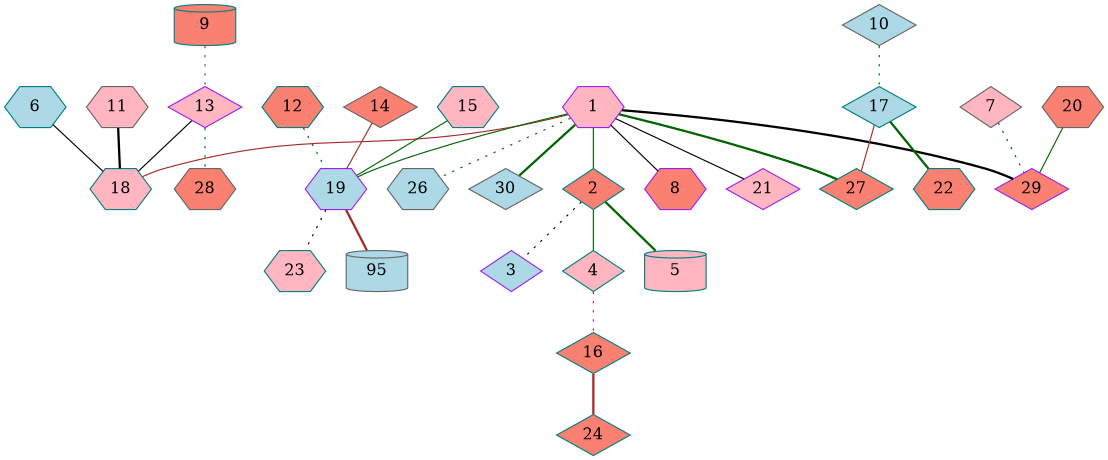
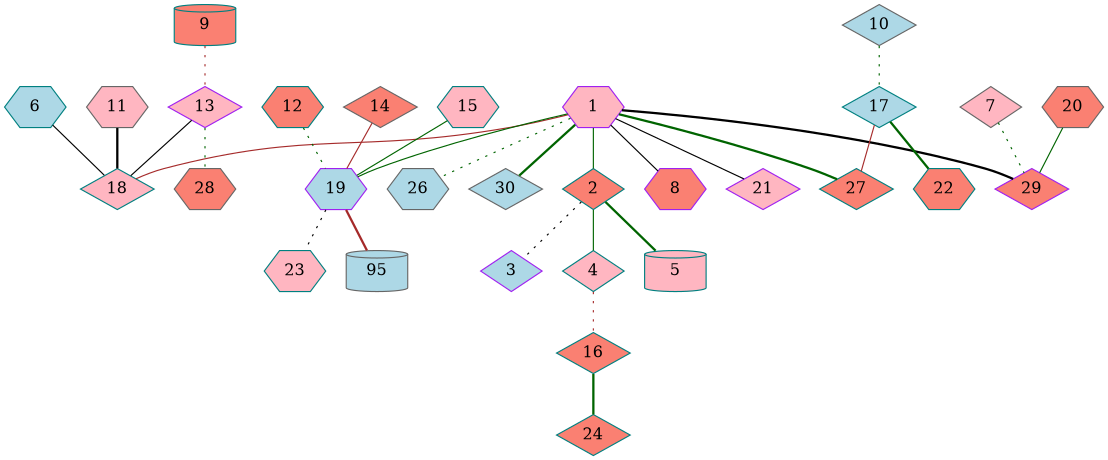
(121, 189) -> (117, 189)
(593, 394) -> (593, 394)
